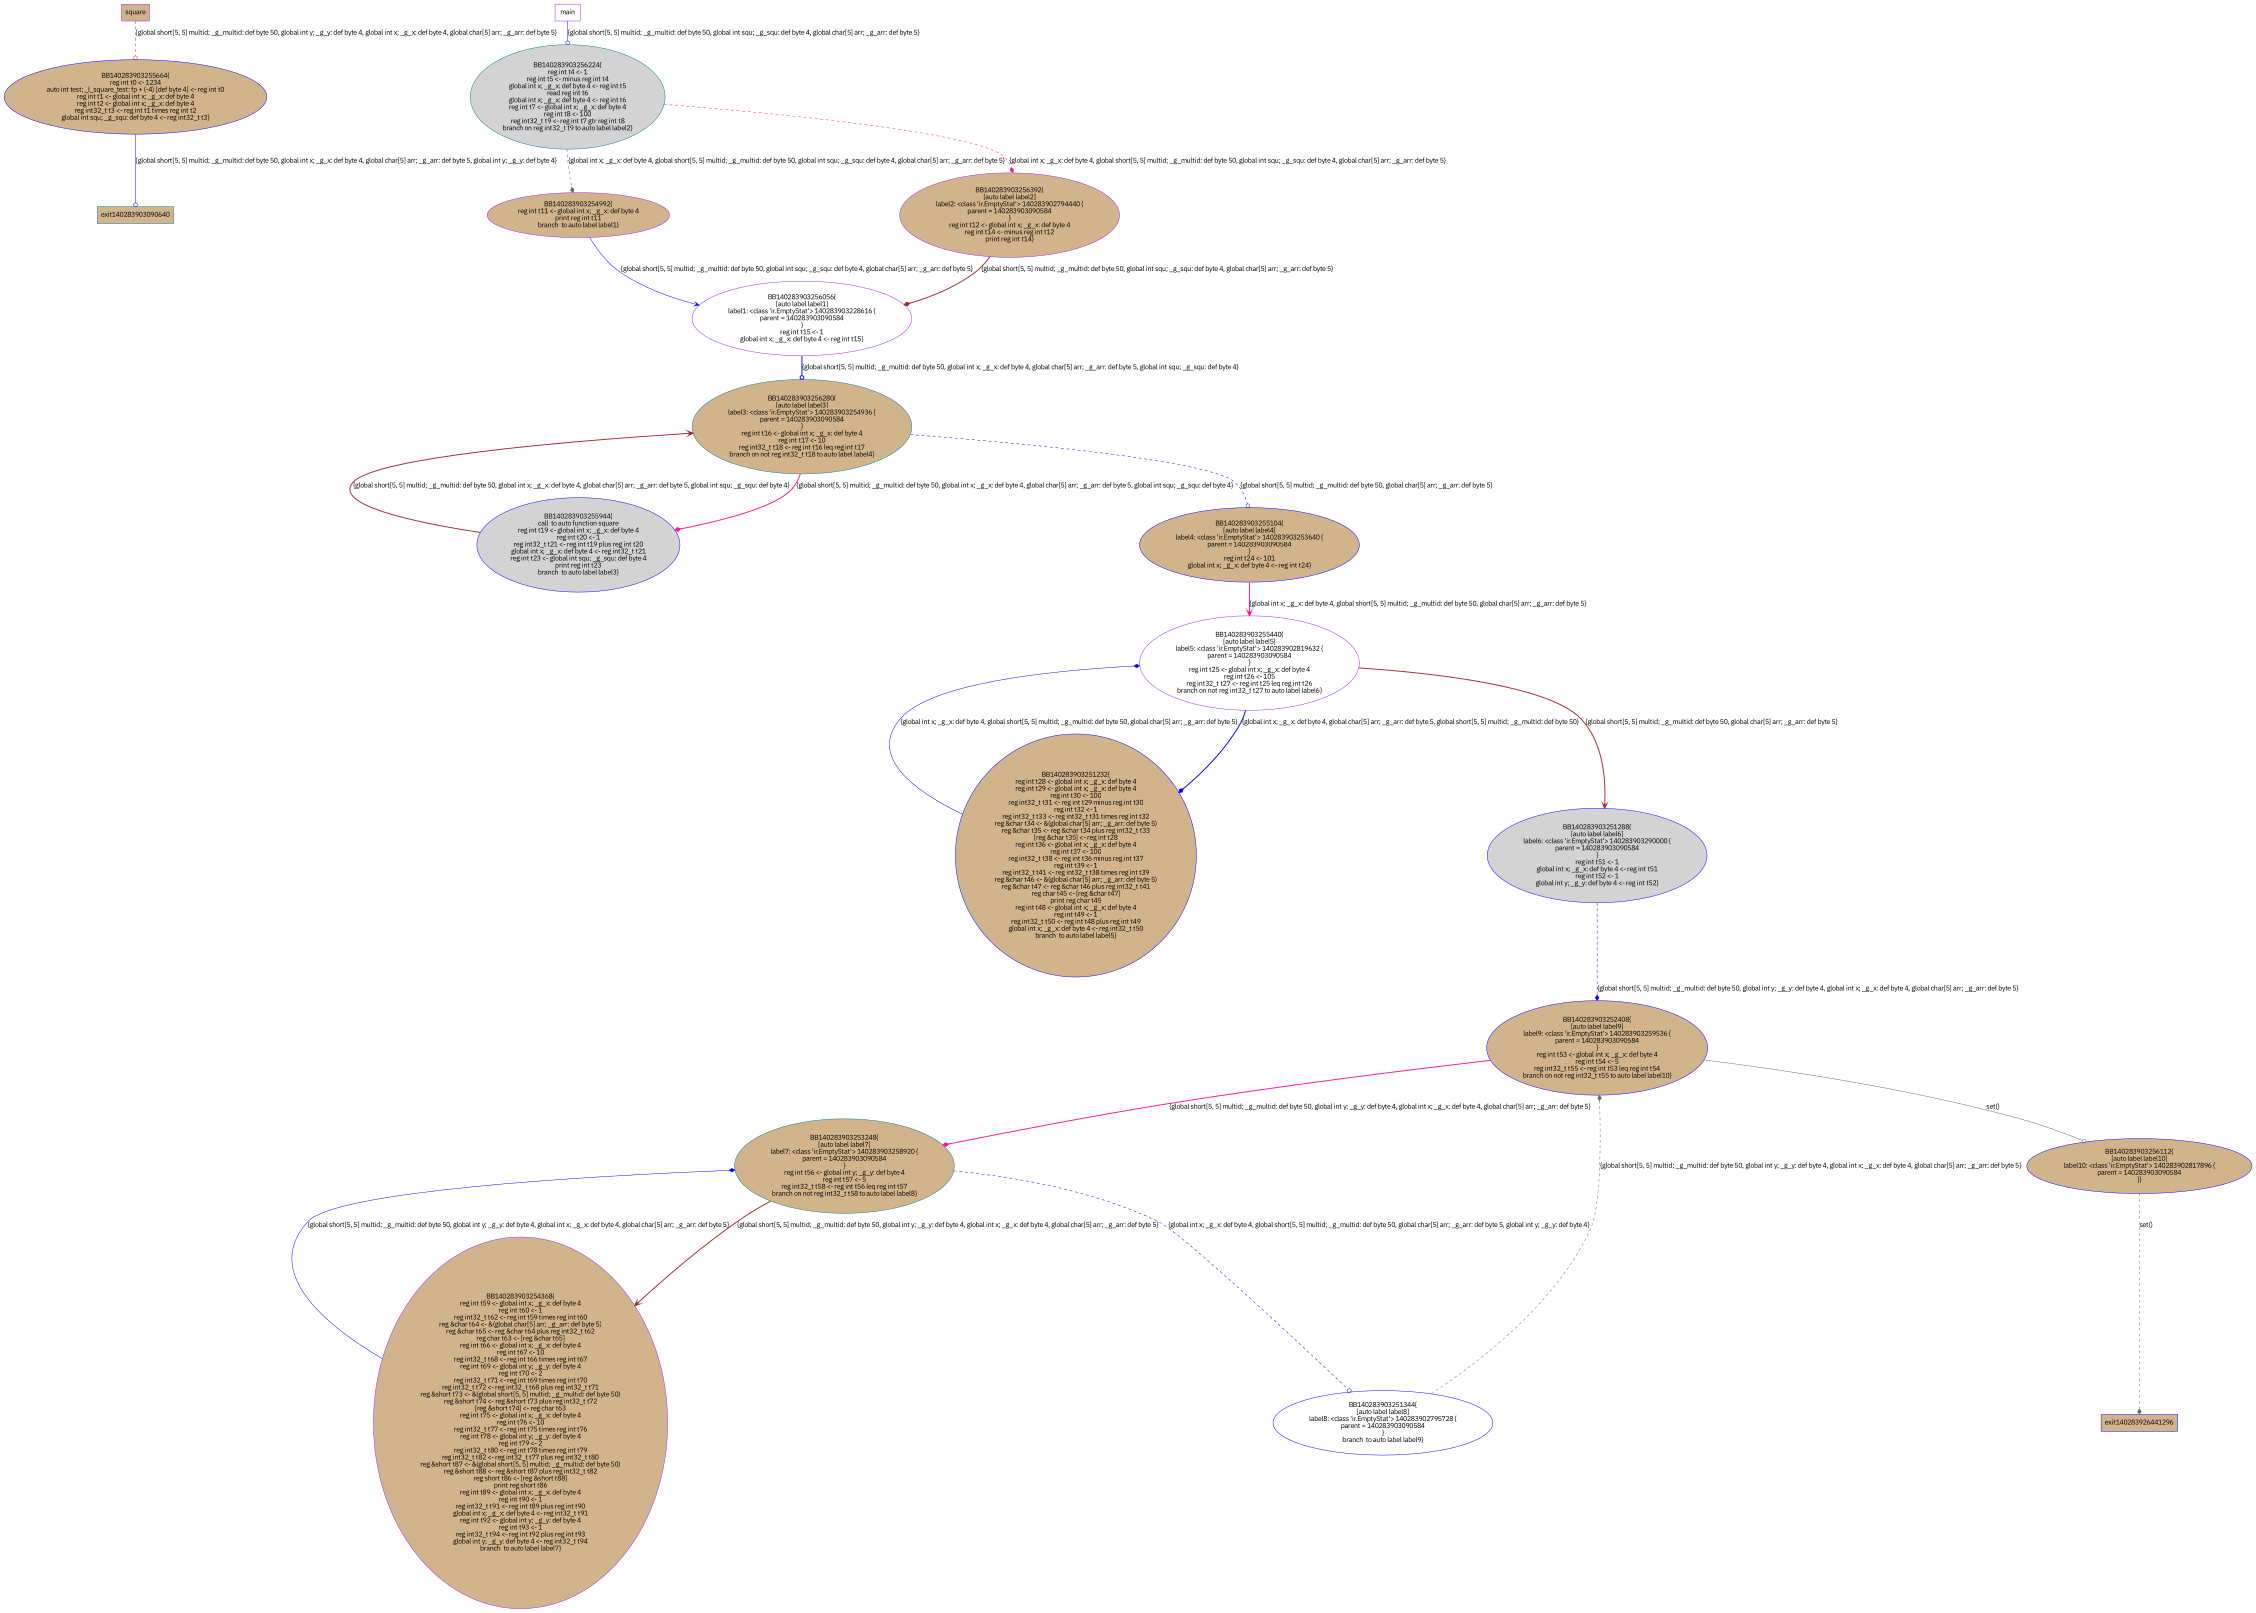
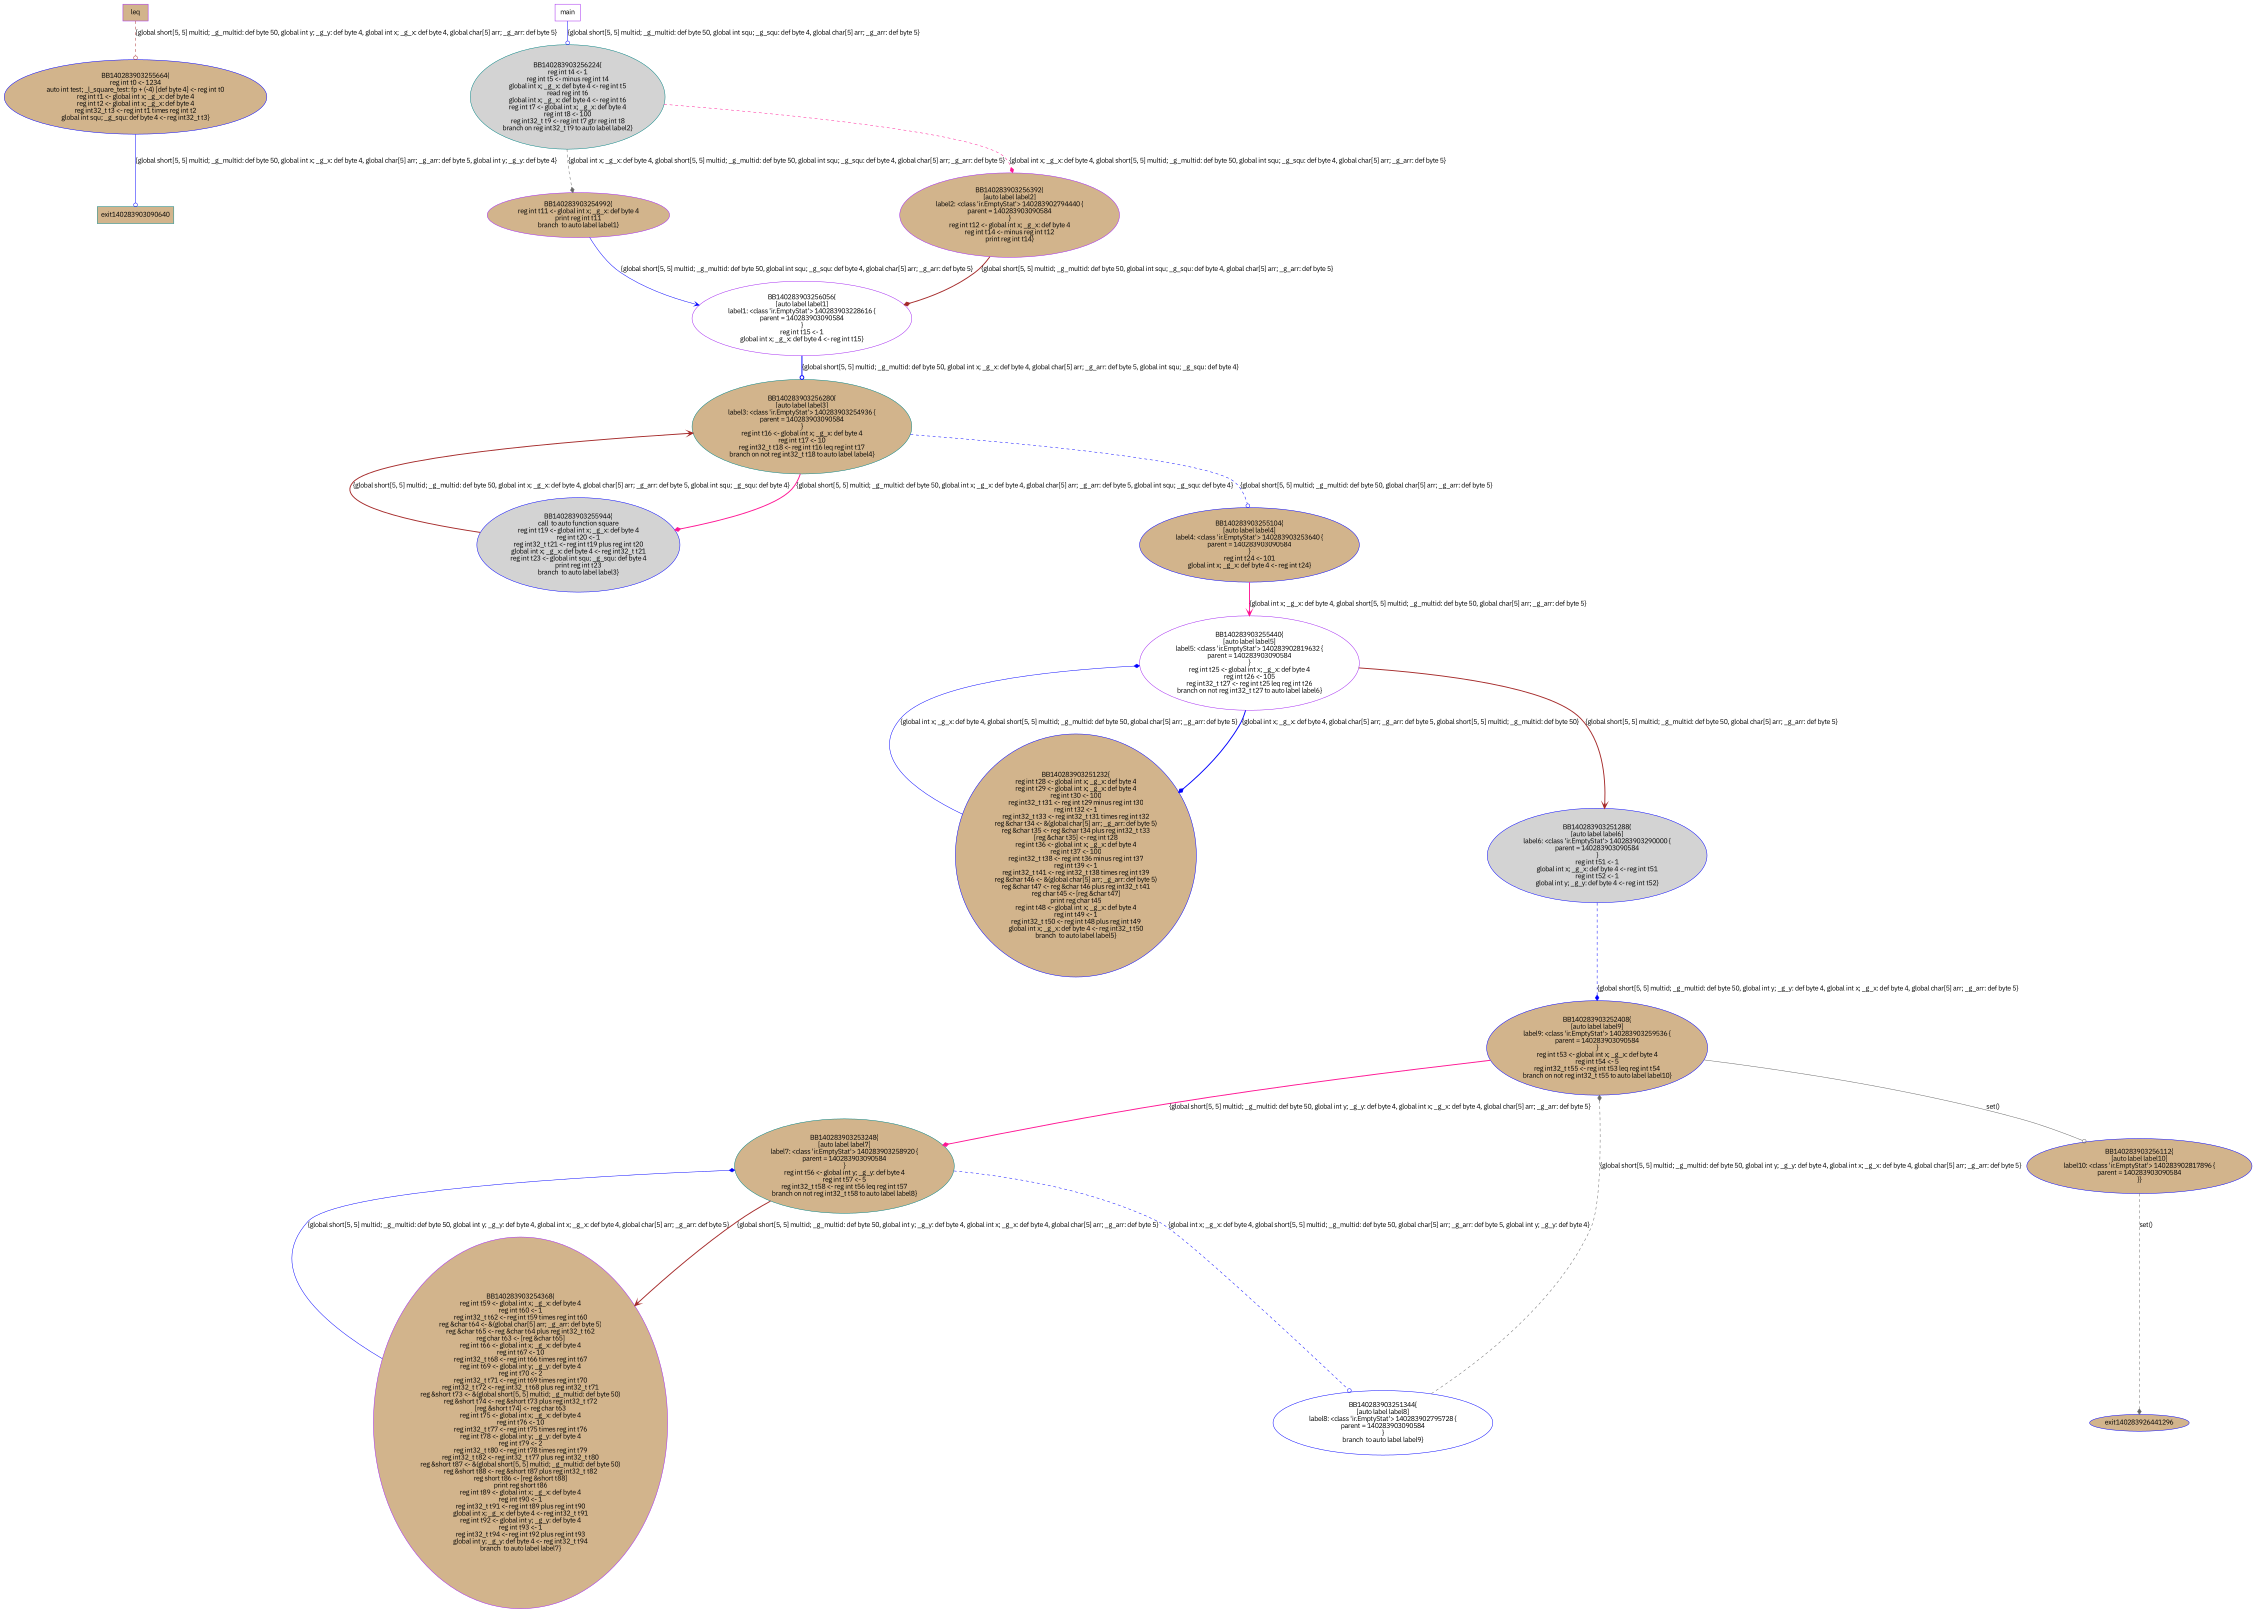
(136, 13) -> (136, 13)
(2139, 1423) -> (2139, 1423)
